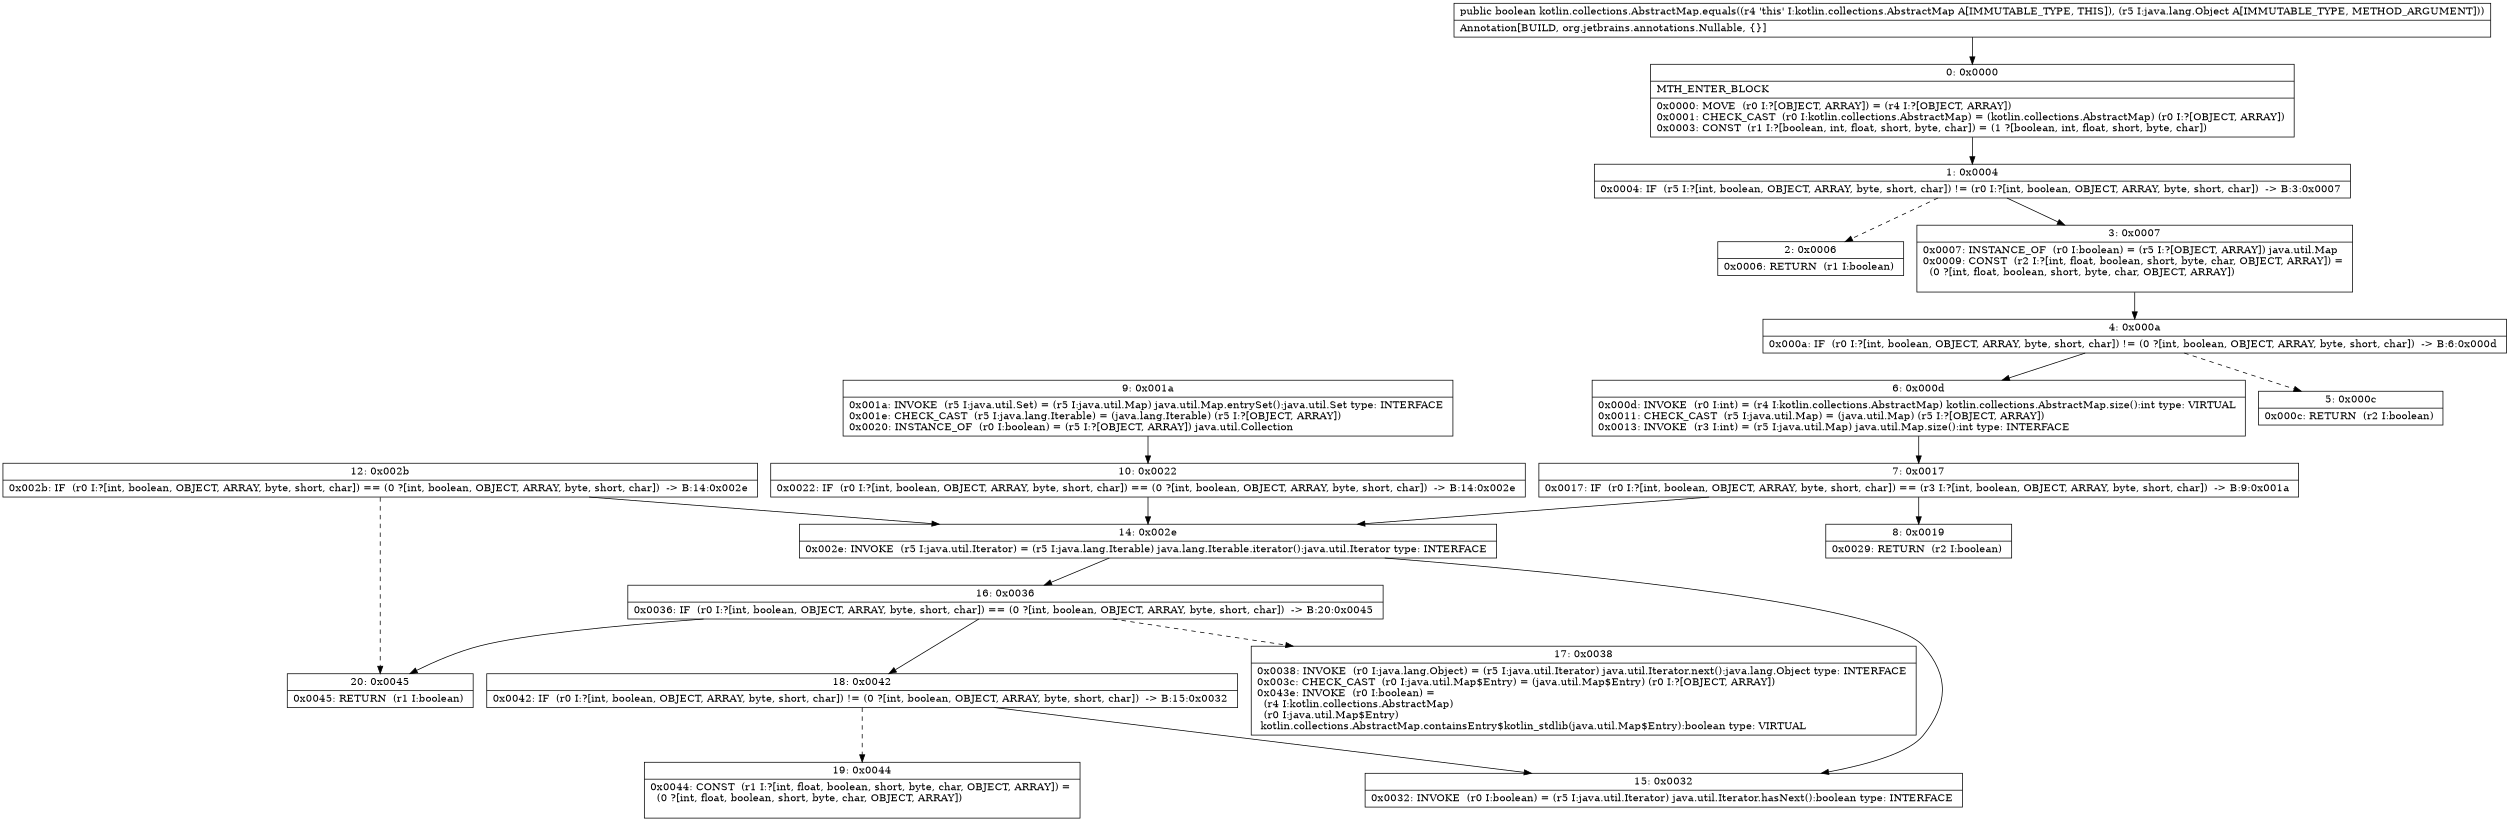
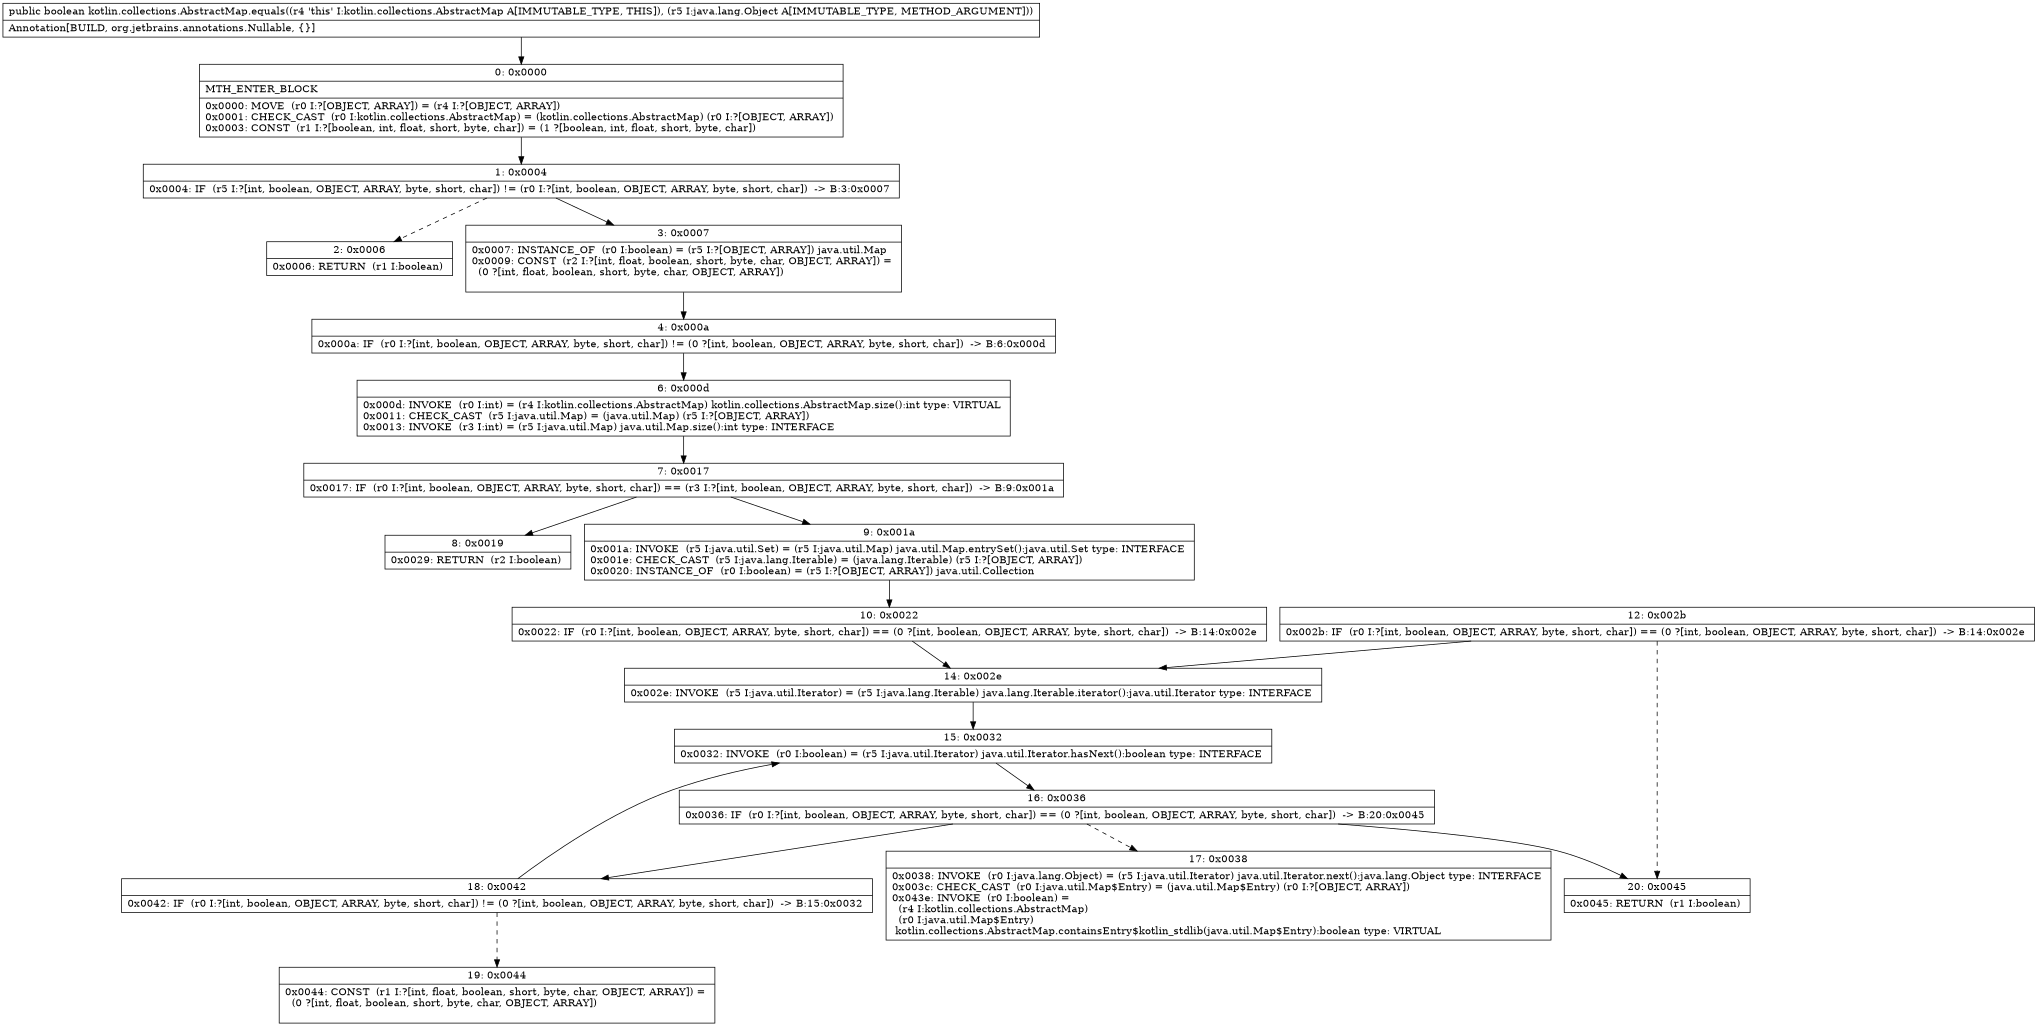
(2351, 408) -> none
(1537, 510) -> (767, 509)
(1080, 570) -> (1012, 774)
